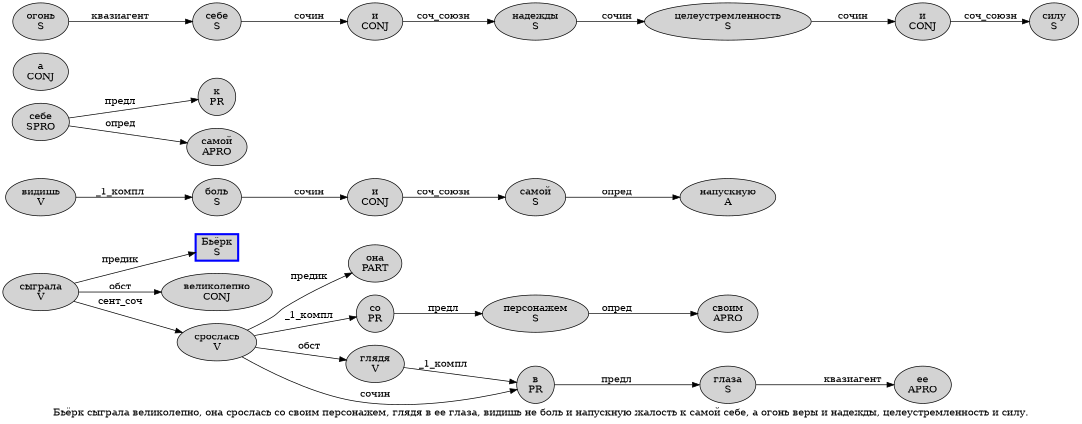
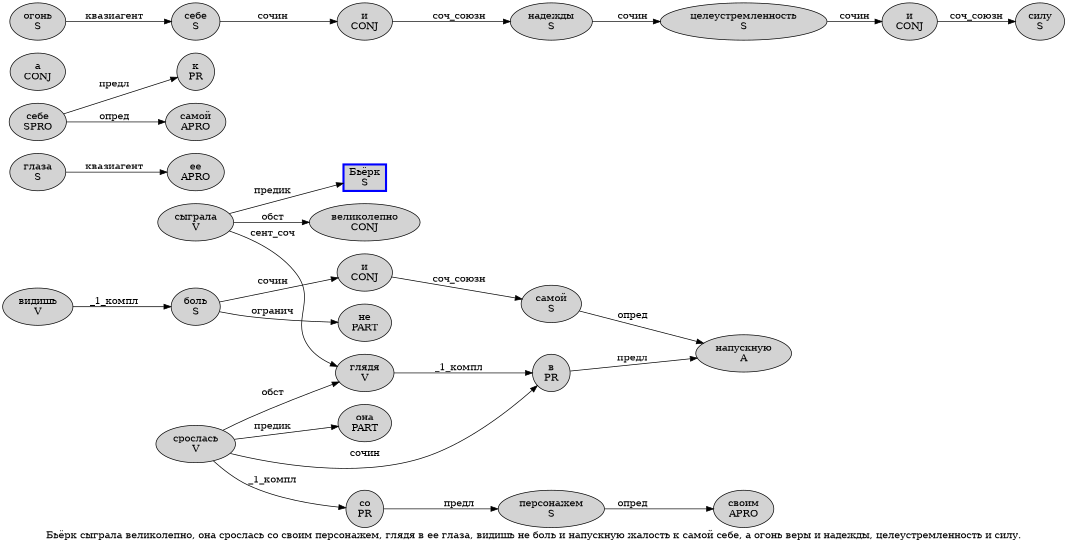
(125, 316) -> (300, 280)
none -> (365, 323)
(623, 385) -> (630, 365)
